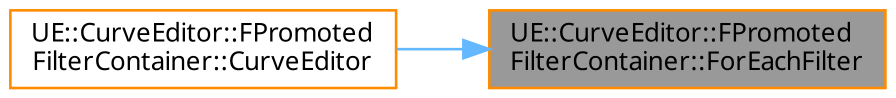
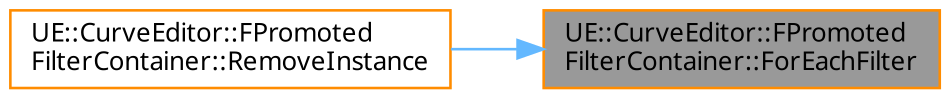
(203, 49) -> (230, 49)
